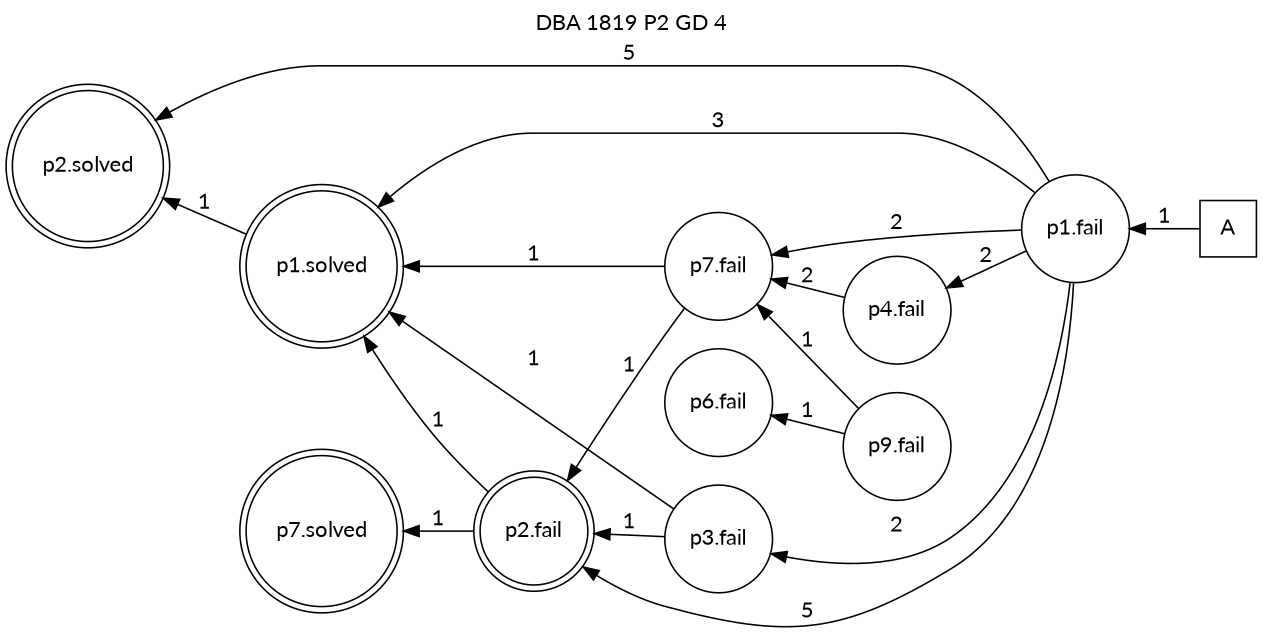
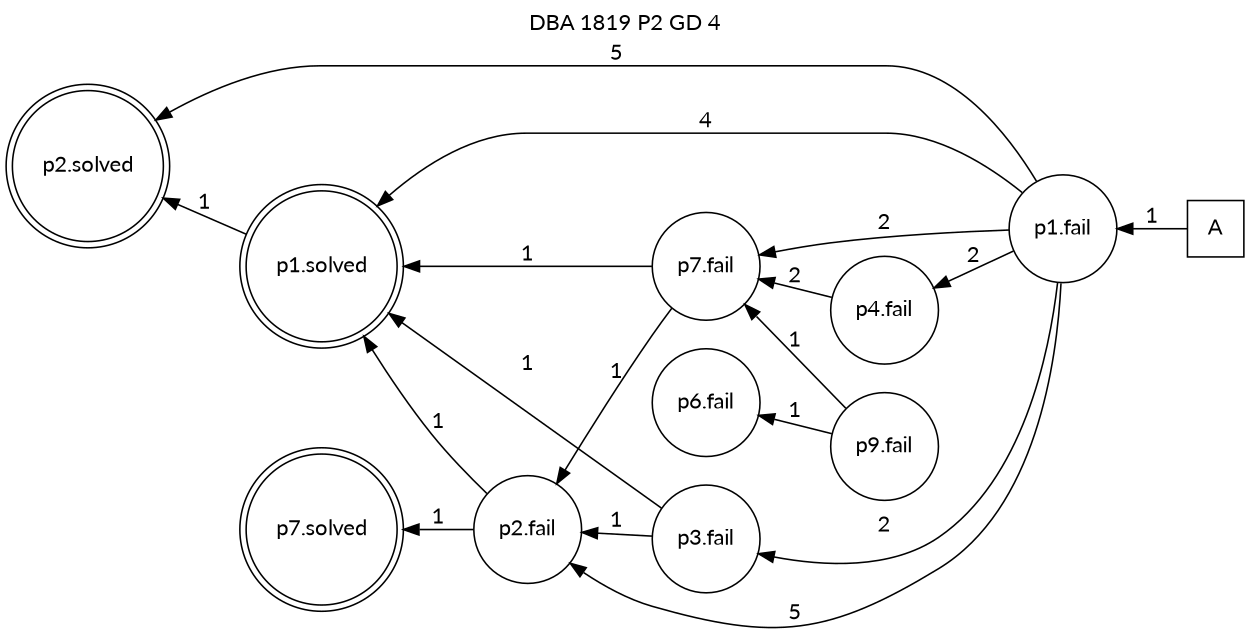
(719, 121) -> (706, 121)
(534, 531) -> (528, 530)
